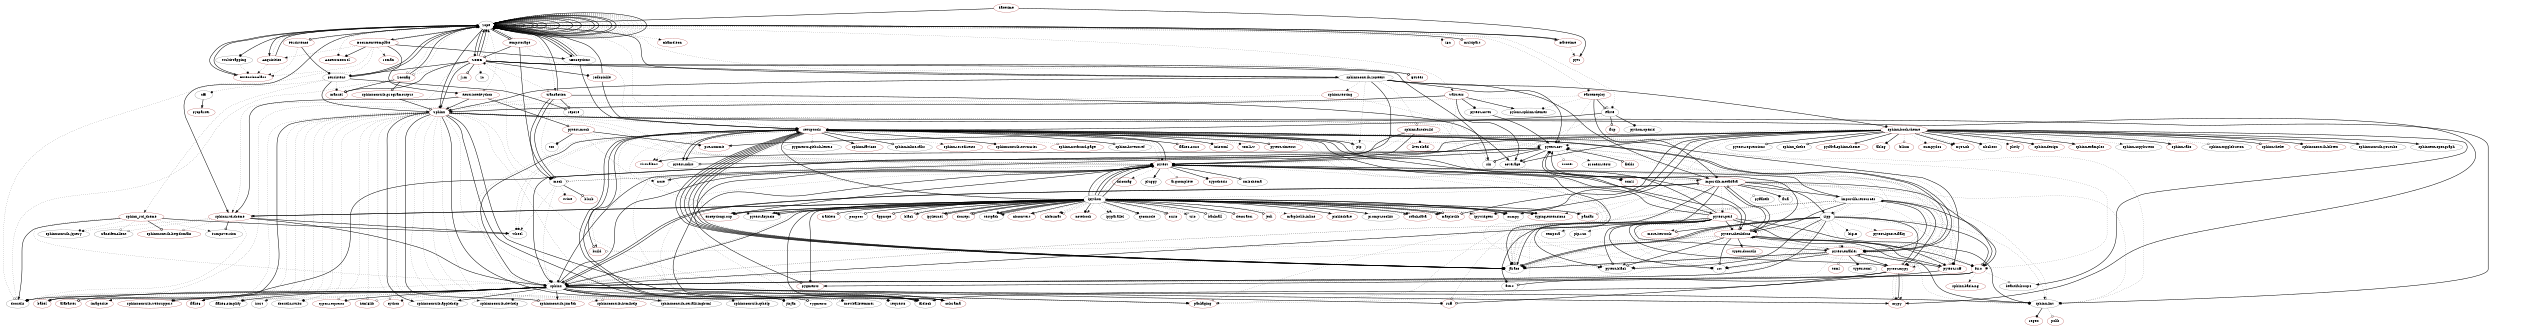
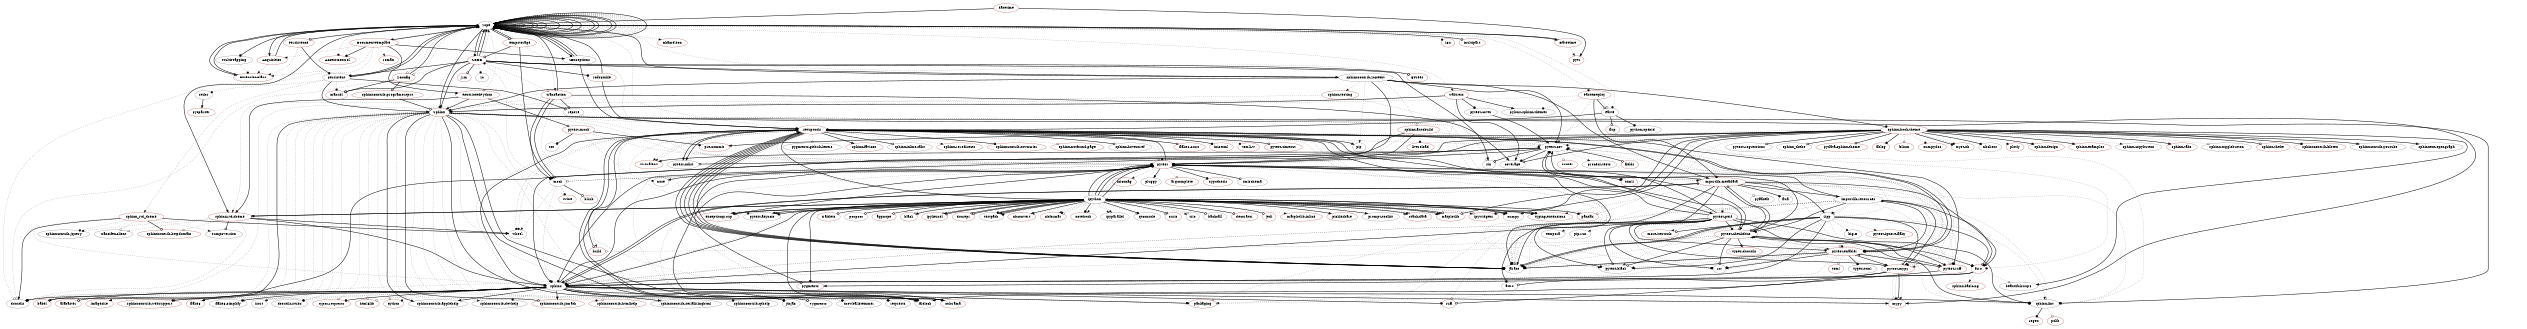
(204, 95) -> (204, 95)
